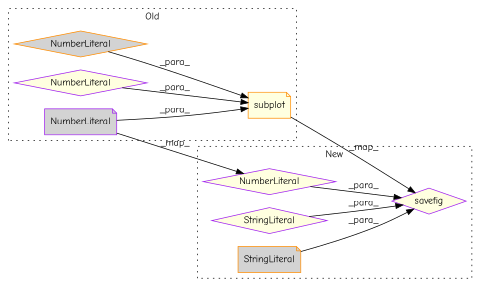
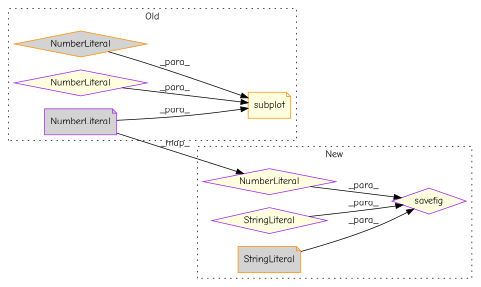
(350, 152) -> none
